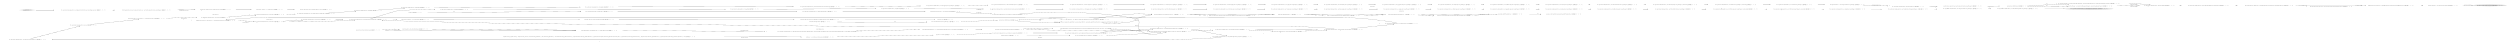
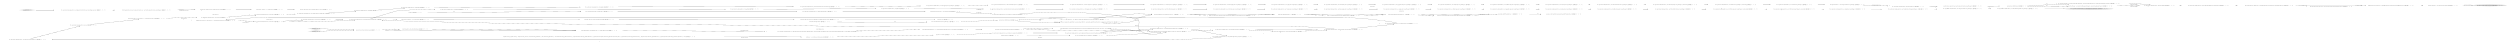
none -> (316, 29)
none -> (316, 31)
